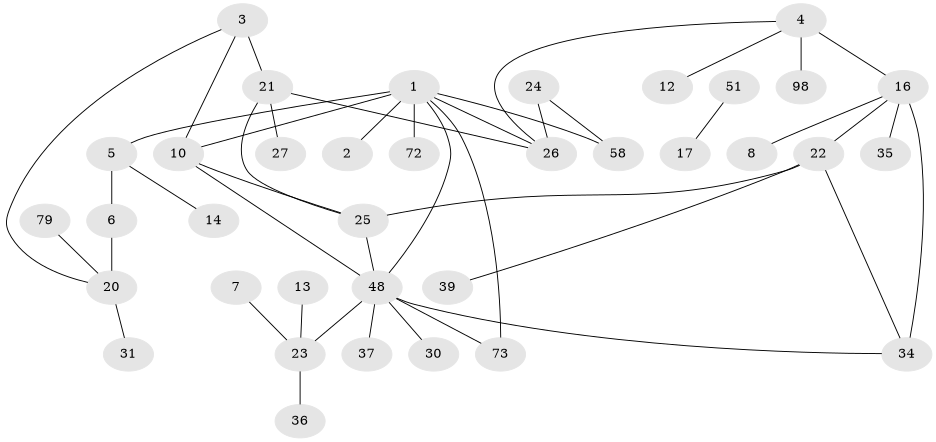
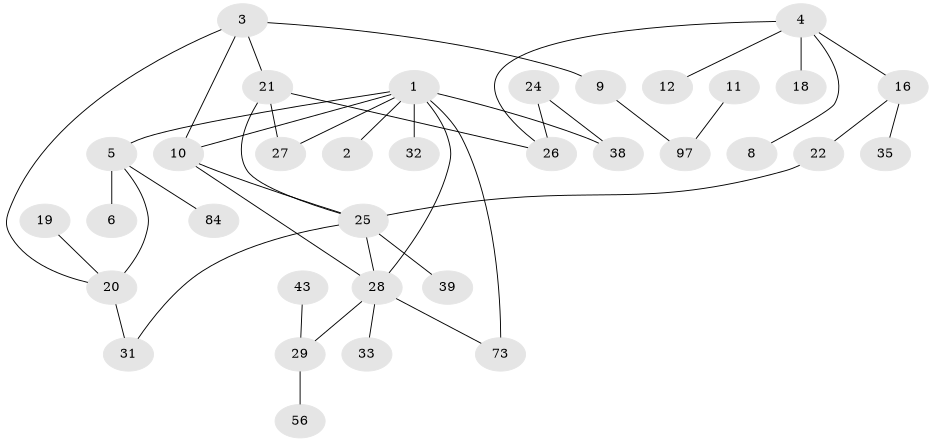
none -> (601, 87)
(734, 87) -> (734, 87)
(801, 87) -> (801, 87)
(827, 120) -> (835, 103)
(483, 121) -> (347, 121)
(414, 154) -> (414, 154)
(618, 154) -> (618, 154)
(685, 154) -> (685, 154)
(45, 221) -> (45, 221)
(214, 221) -> (214, 221)
(636, 226) -> (409, 257)
(112, 254) -> (148, 221)
none -> (225, 259)
(236, 288) -> none
(303, 288) -> (303, 288)
(377, 288) -> (377, 288)
(300, 354) -> (300, 354)
(367, 354) -> (367, 354)
(434, 354) -> none
(907, 354) -> none
(300, 421) -> (300, 421)
